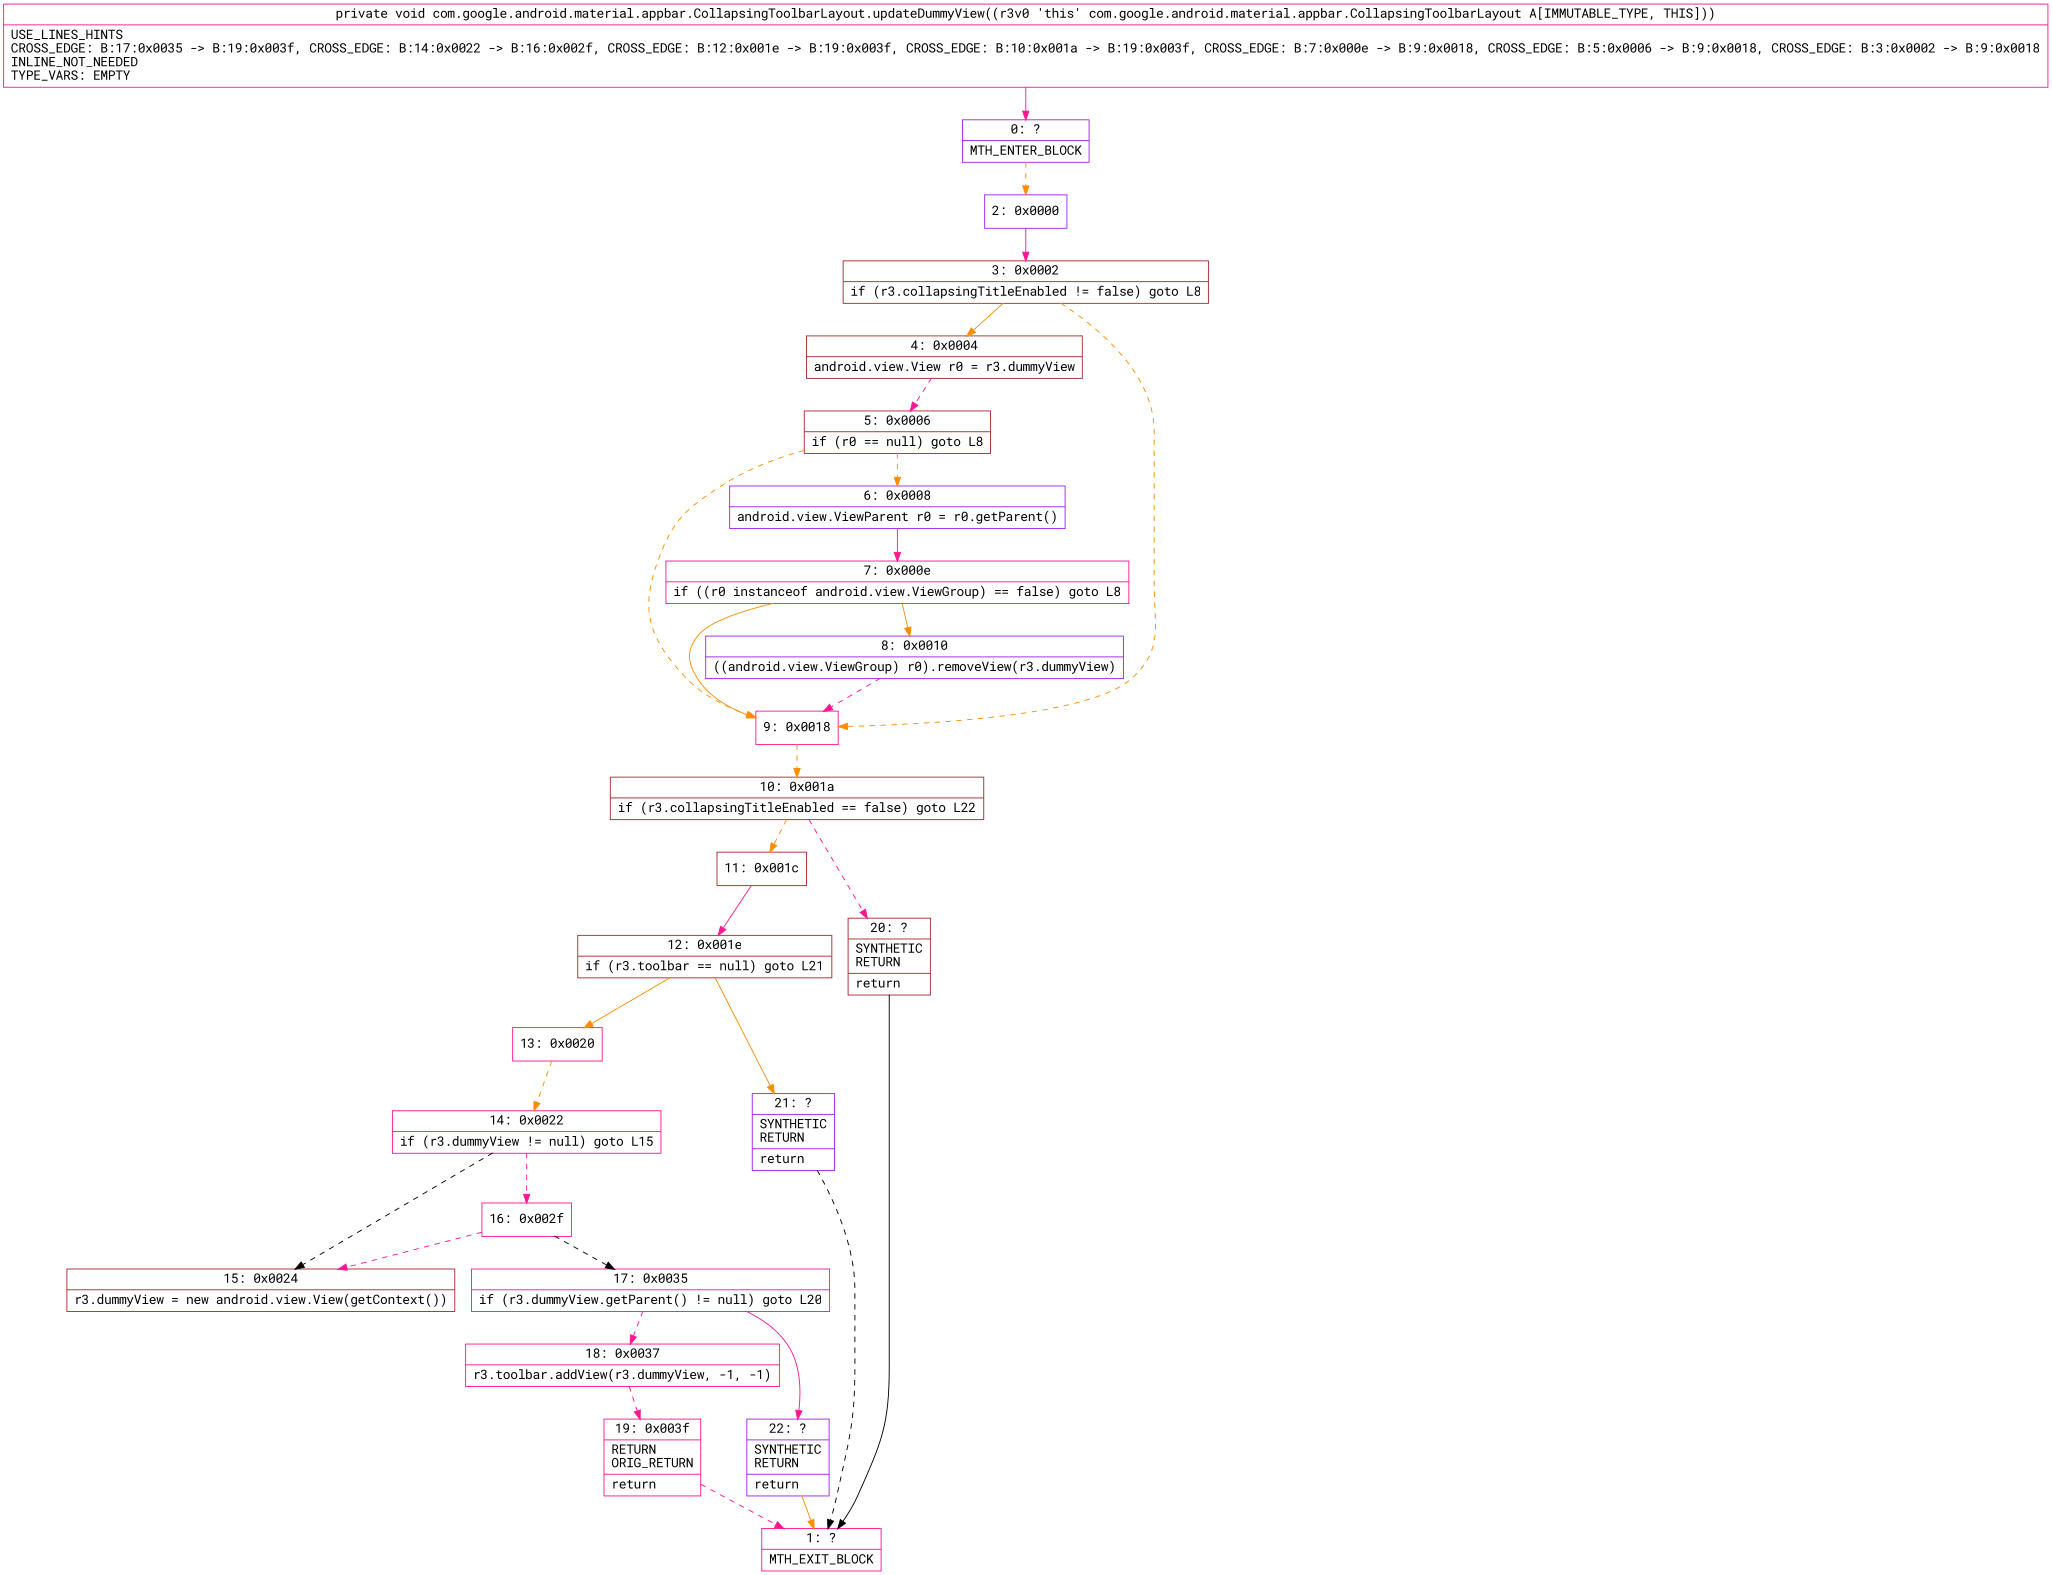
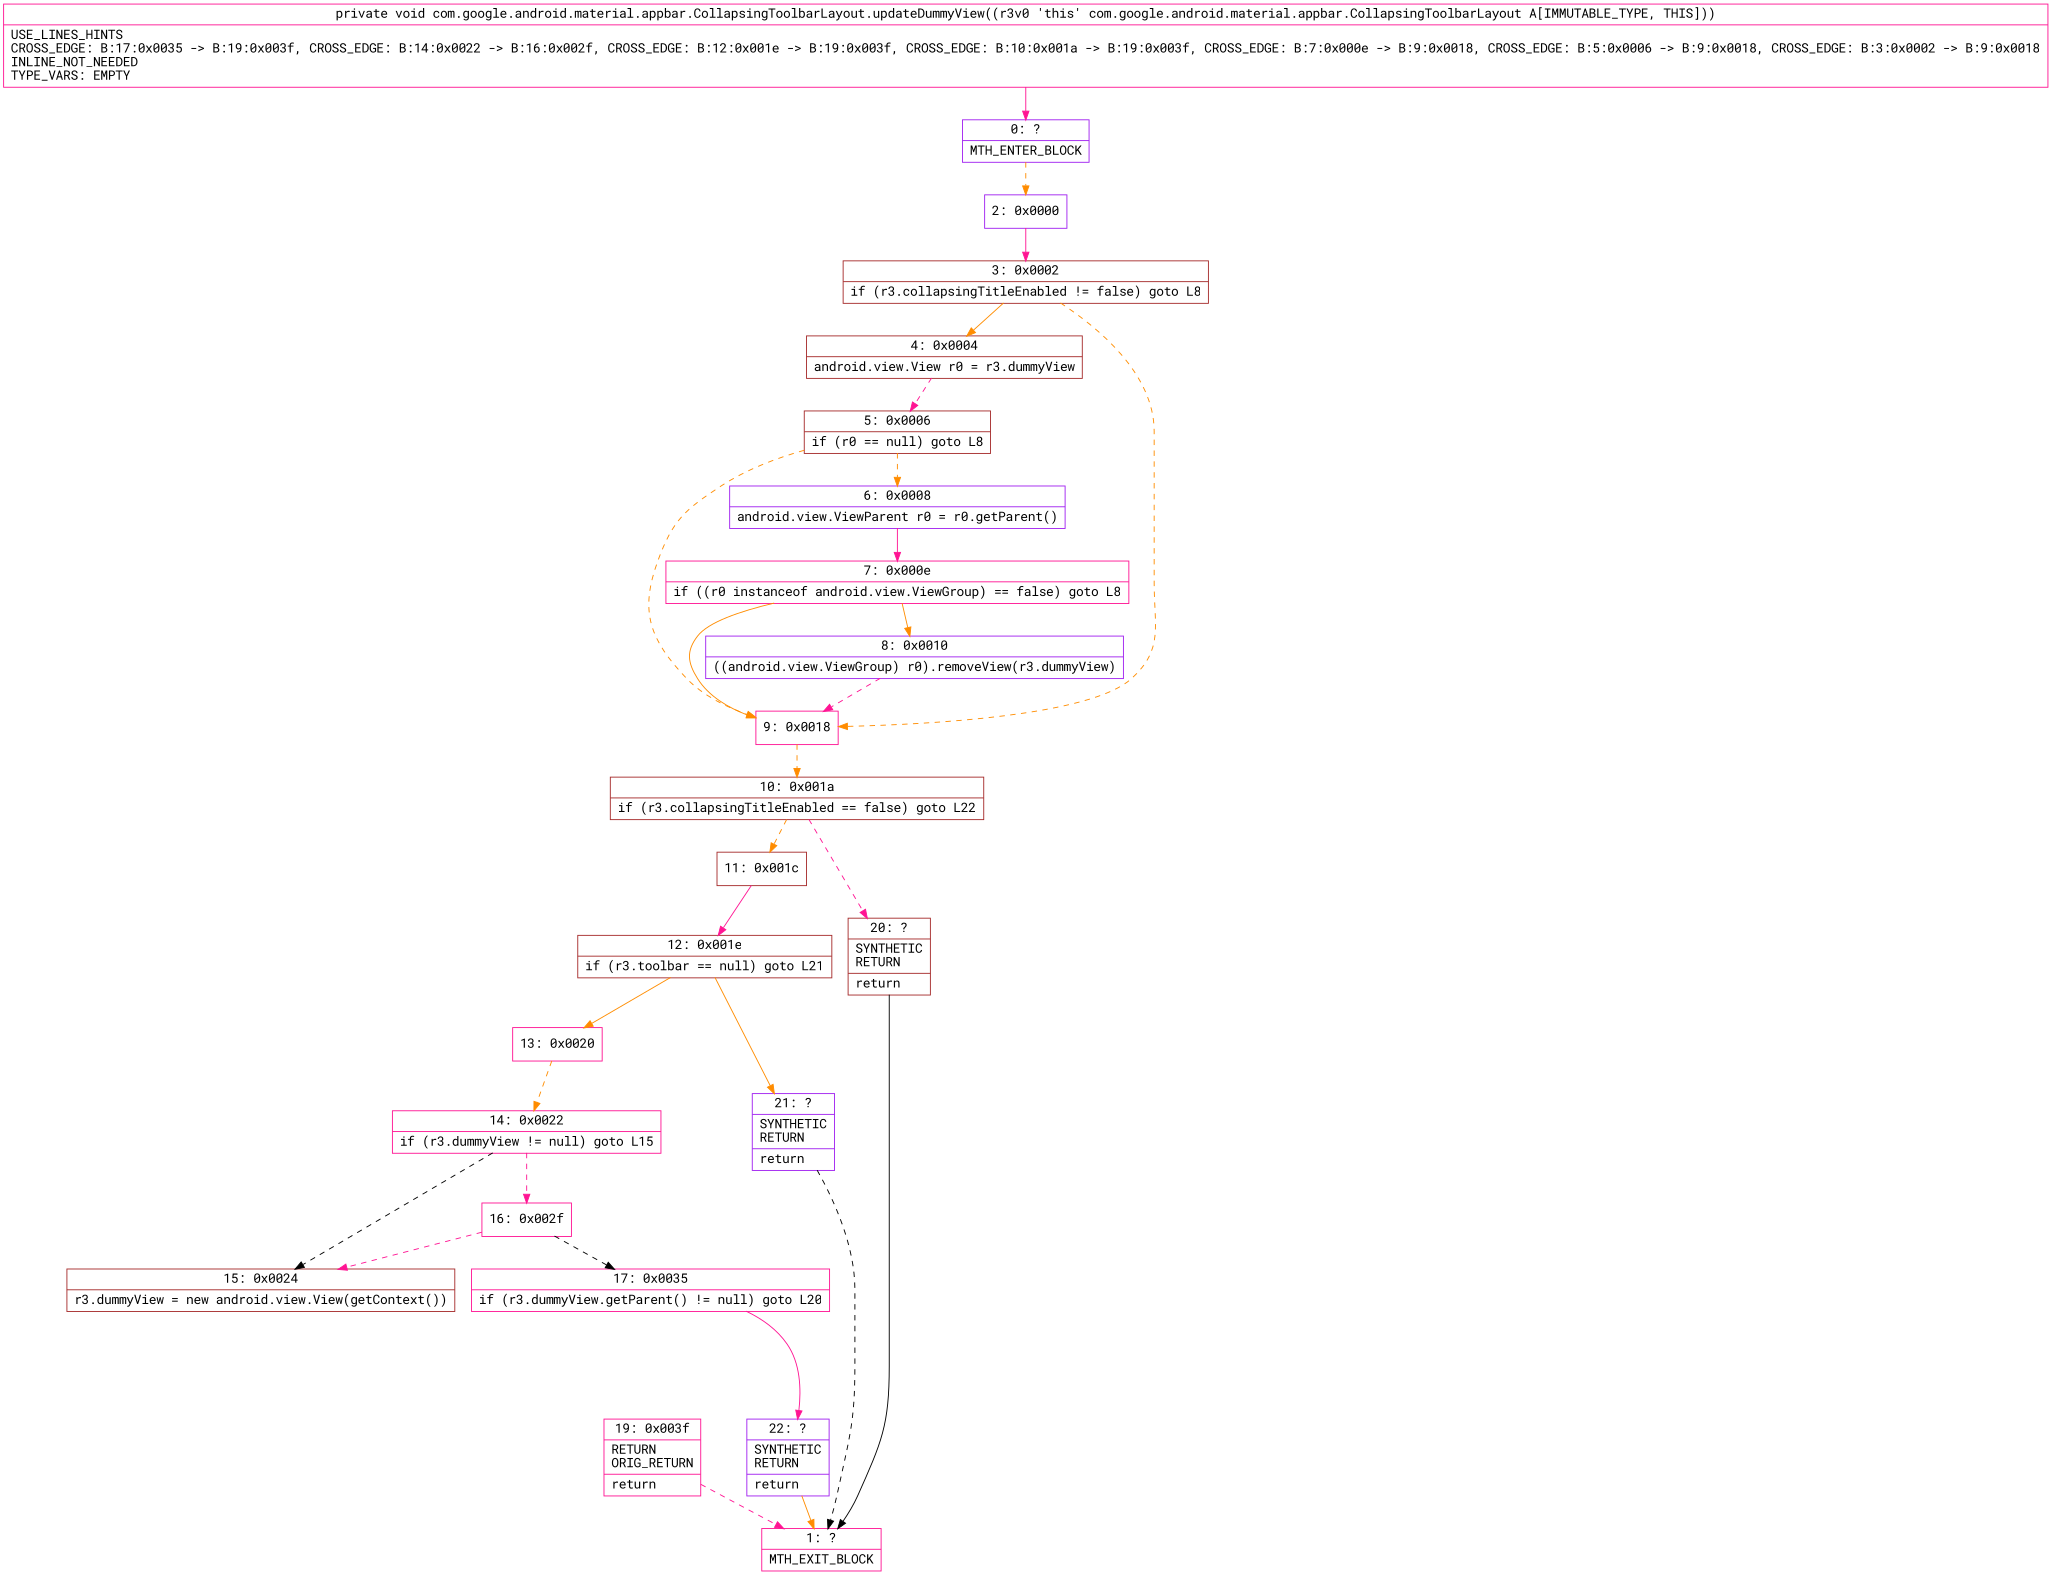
(623, 1365) -> none
